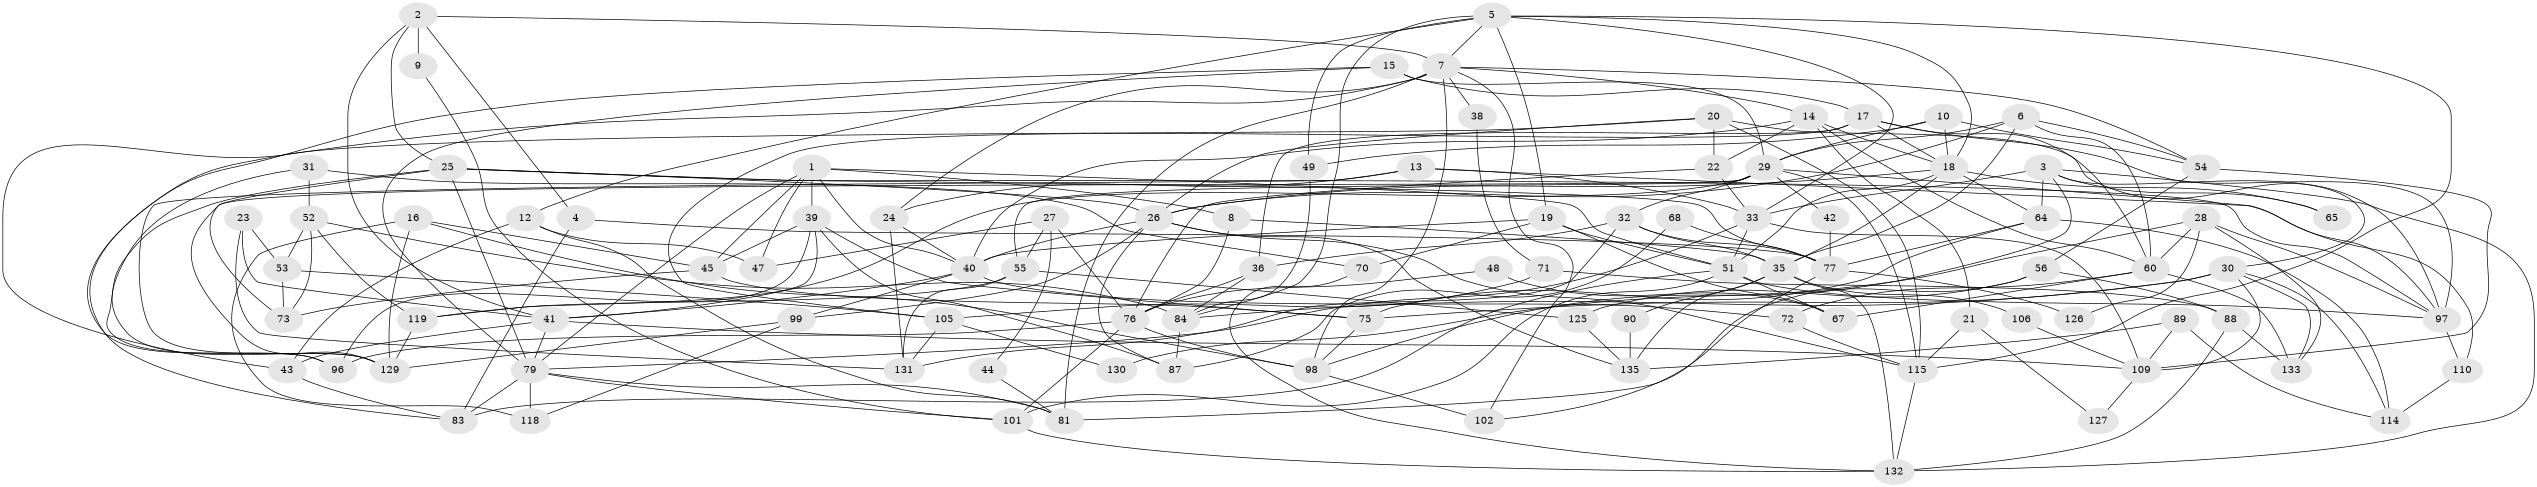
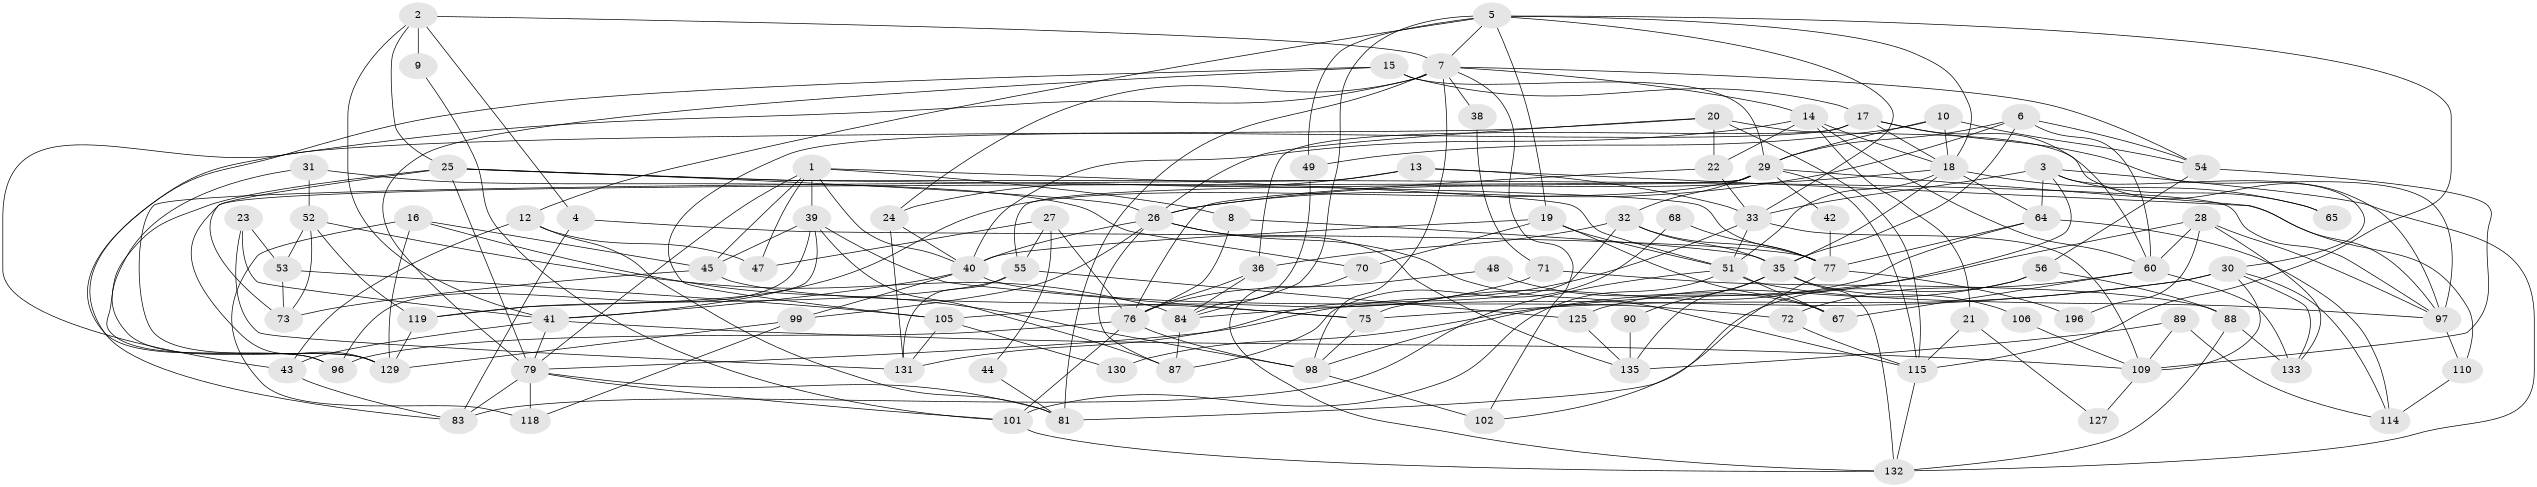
(2074, 320) -> (2074, 320)
